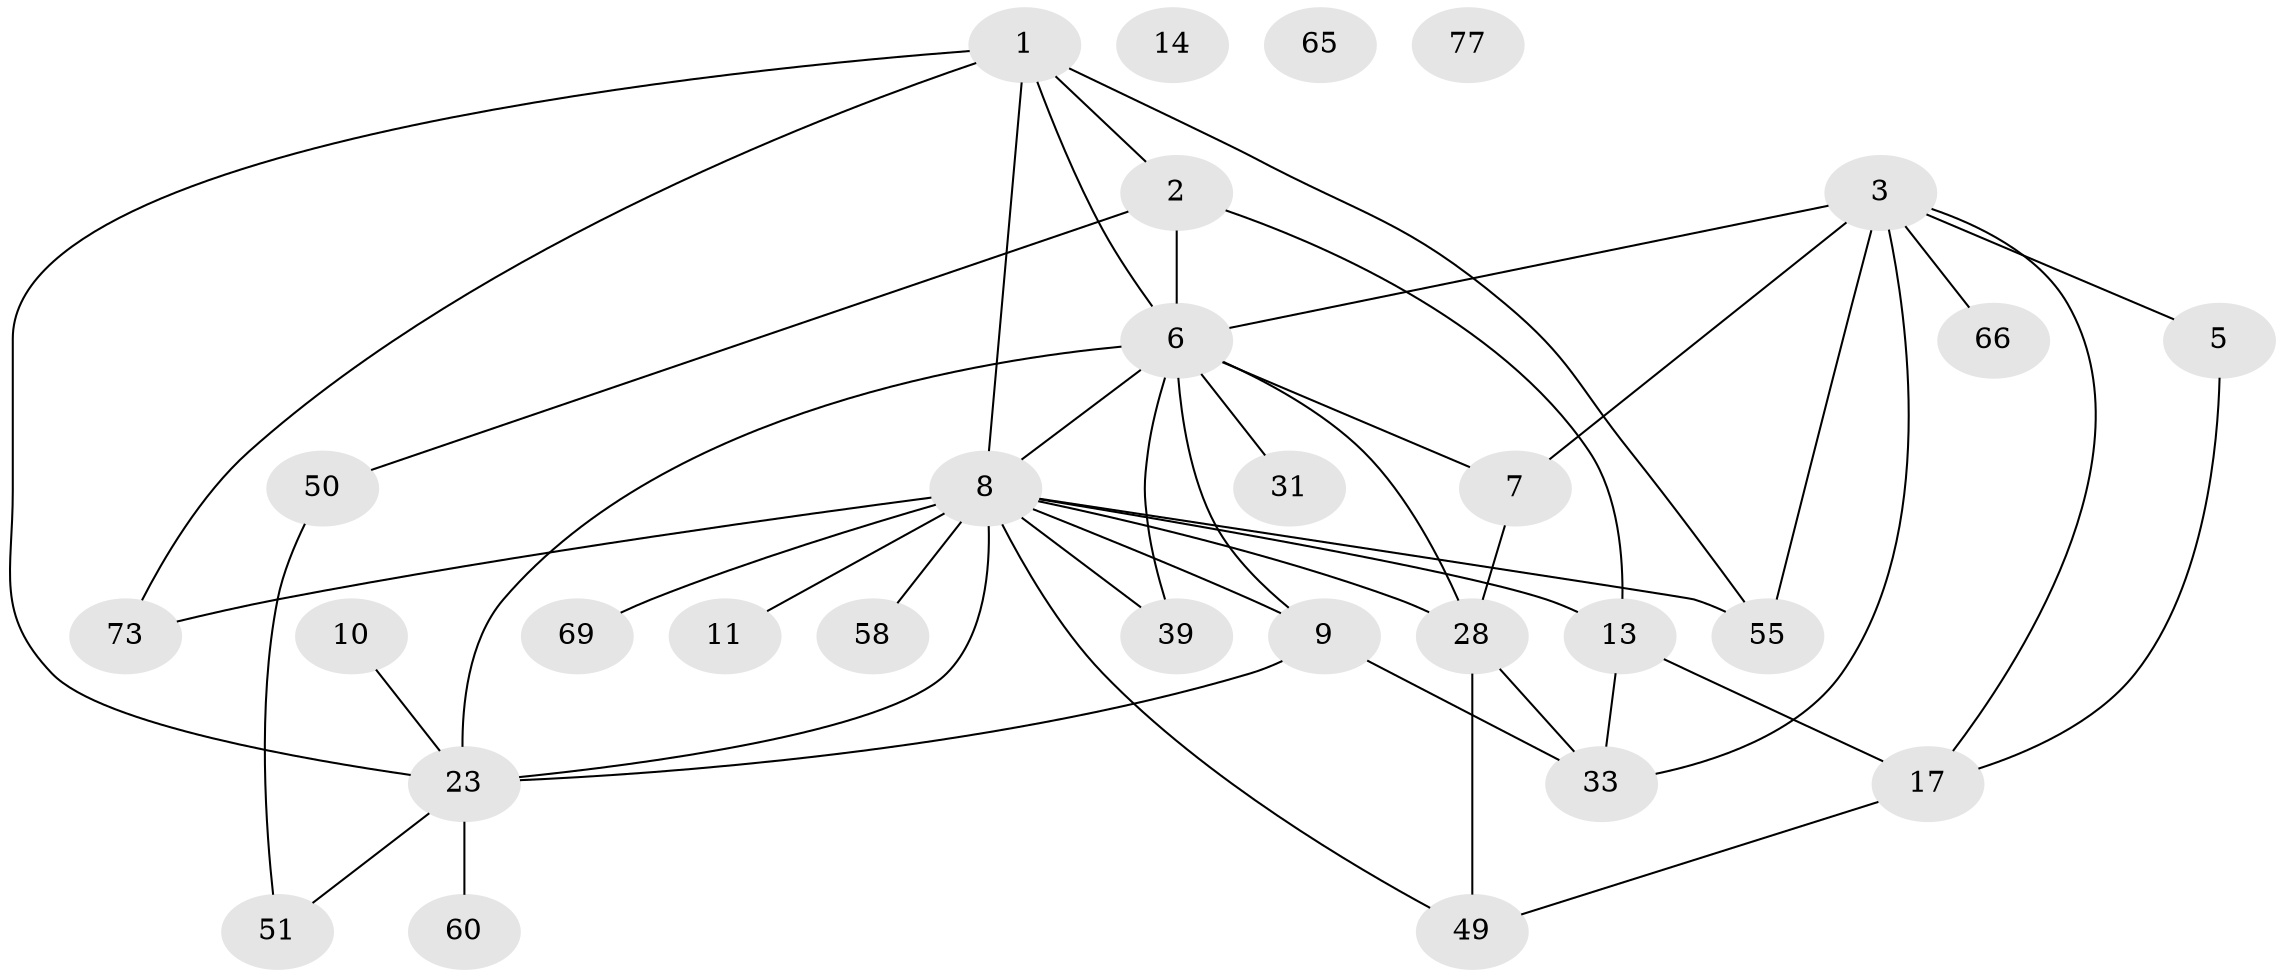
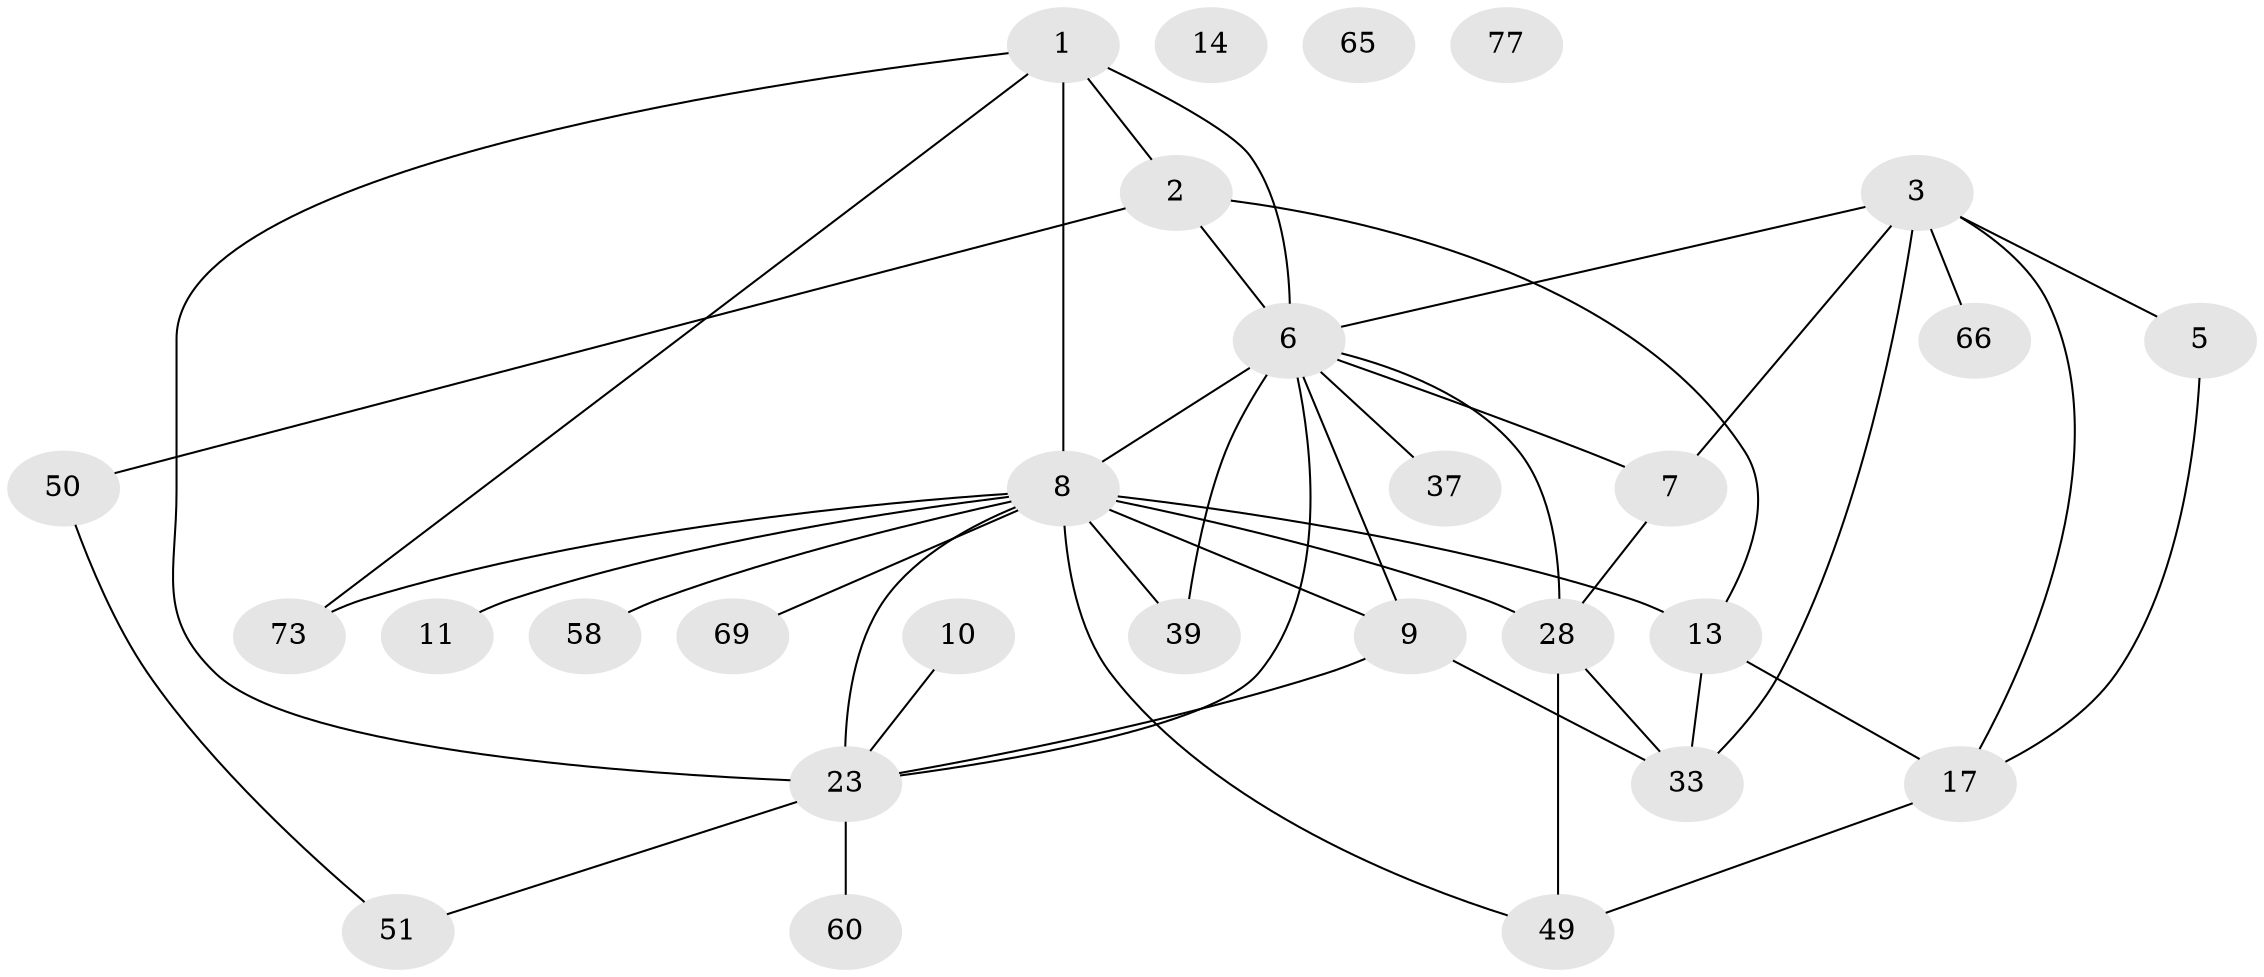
(1290, 489) -> (1445, 489)
(1768, 636) -> none
